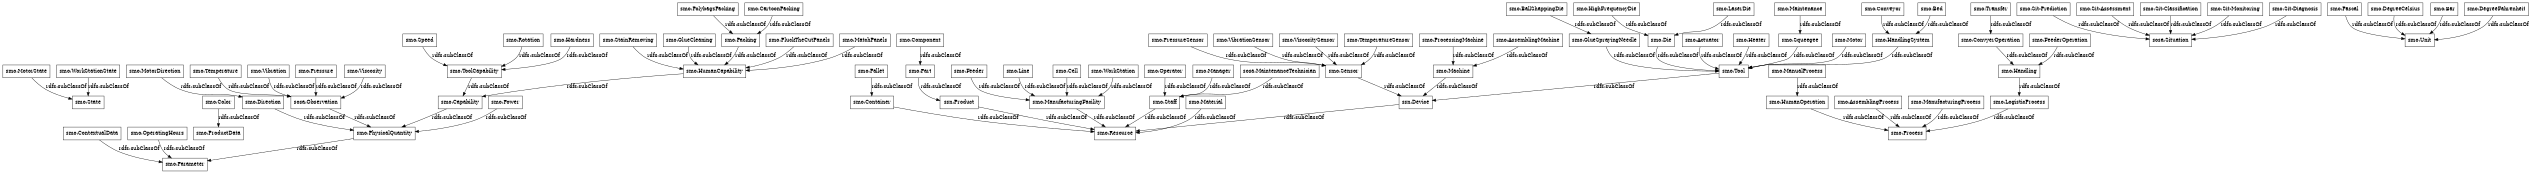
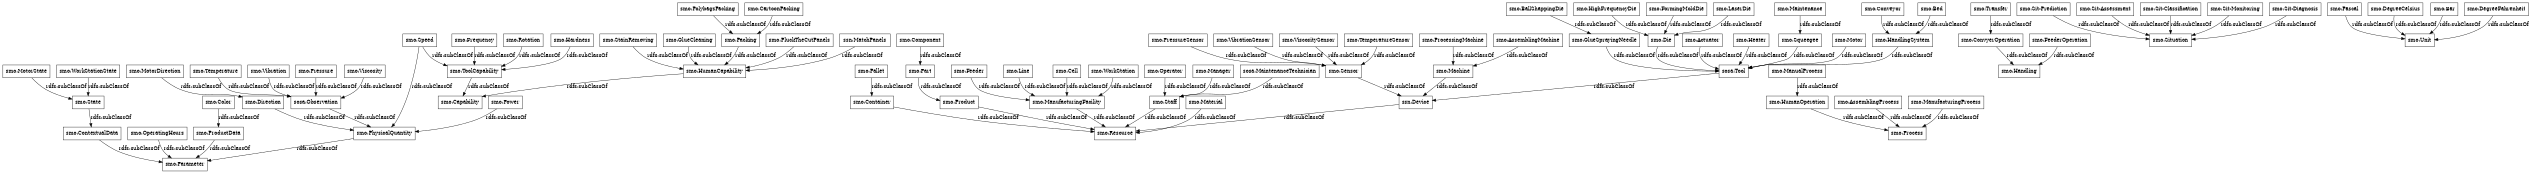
none -> (1677, 9)
none -> (474, 40)
(865, 40) -> (865, 40)
(2171, 40) -> (2171, 40)
(1734, 71) -> (1734, 71)
(959, 102) -> (959, 102)
(2019, 102) -> none
none -> (90, 116)
(426, 118) -> (410, 87)
none -> (207, 149)
